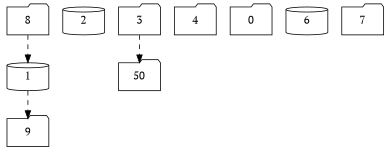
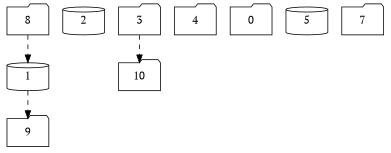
(307, 21) -> (307, 21)
(139, 77) -> (139, 77)
